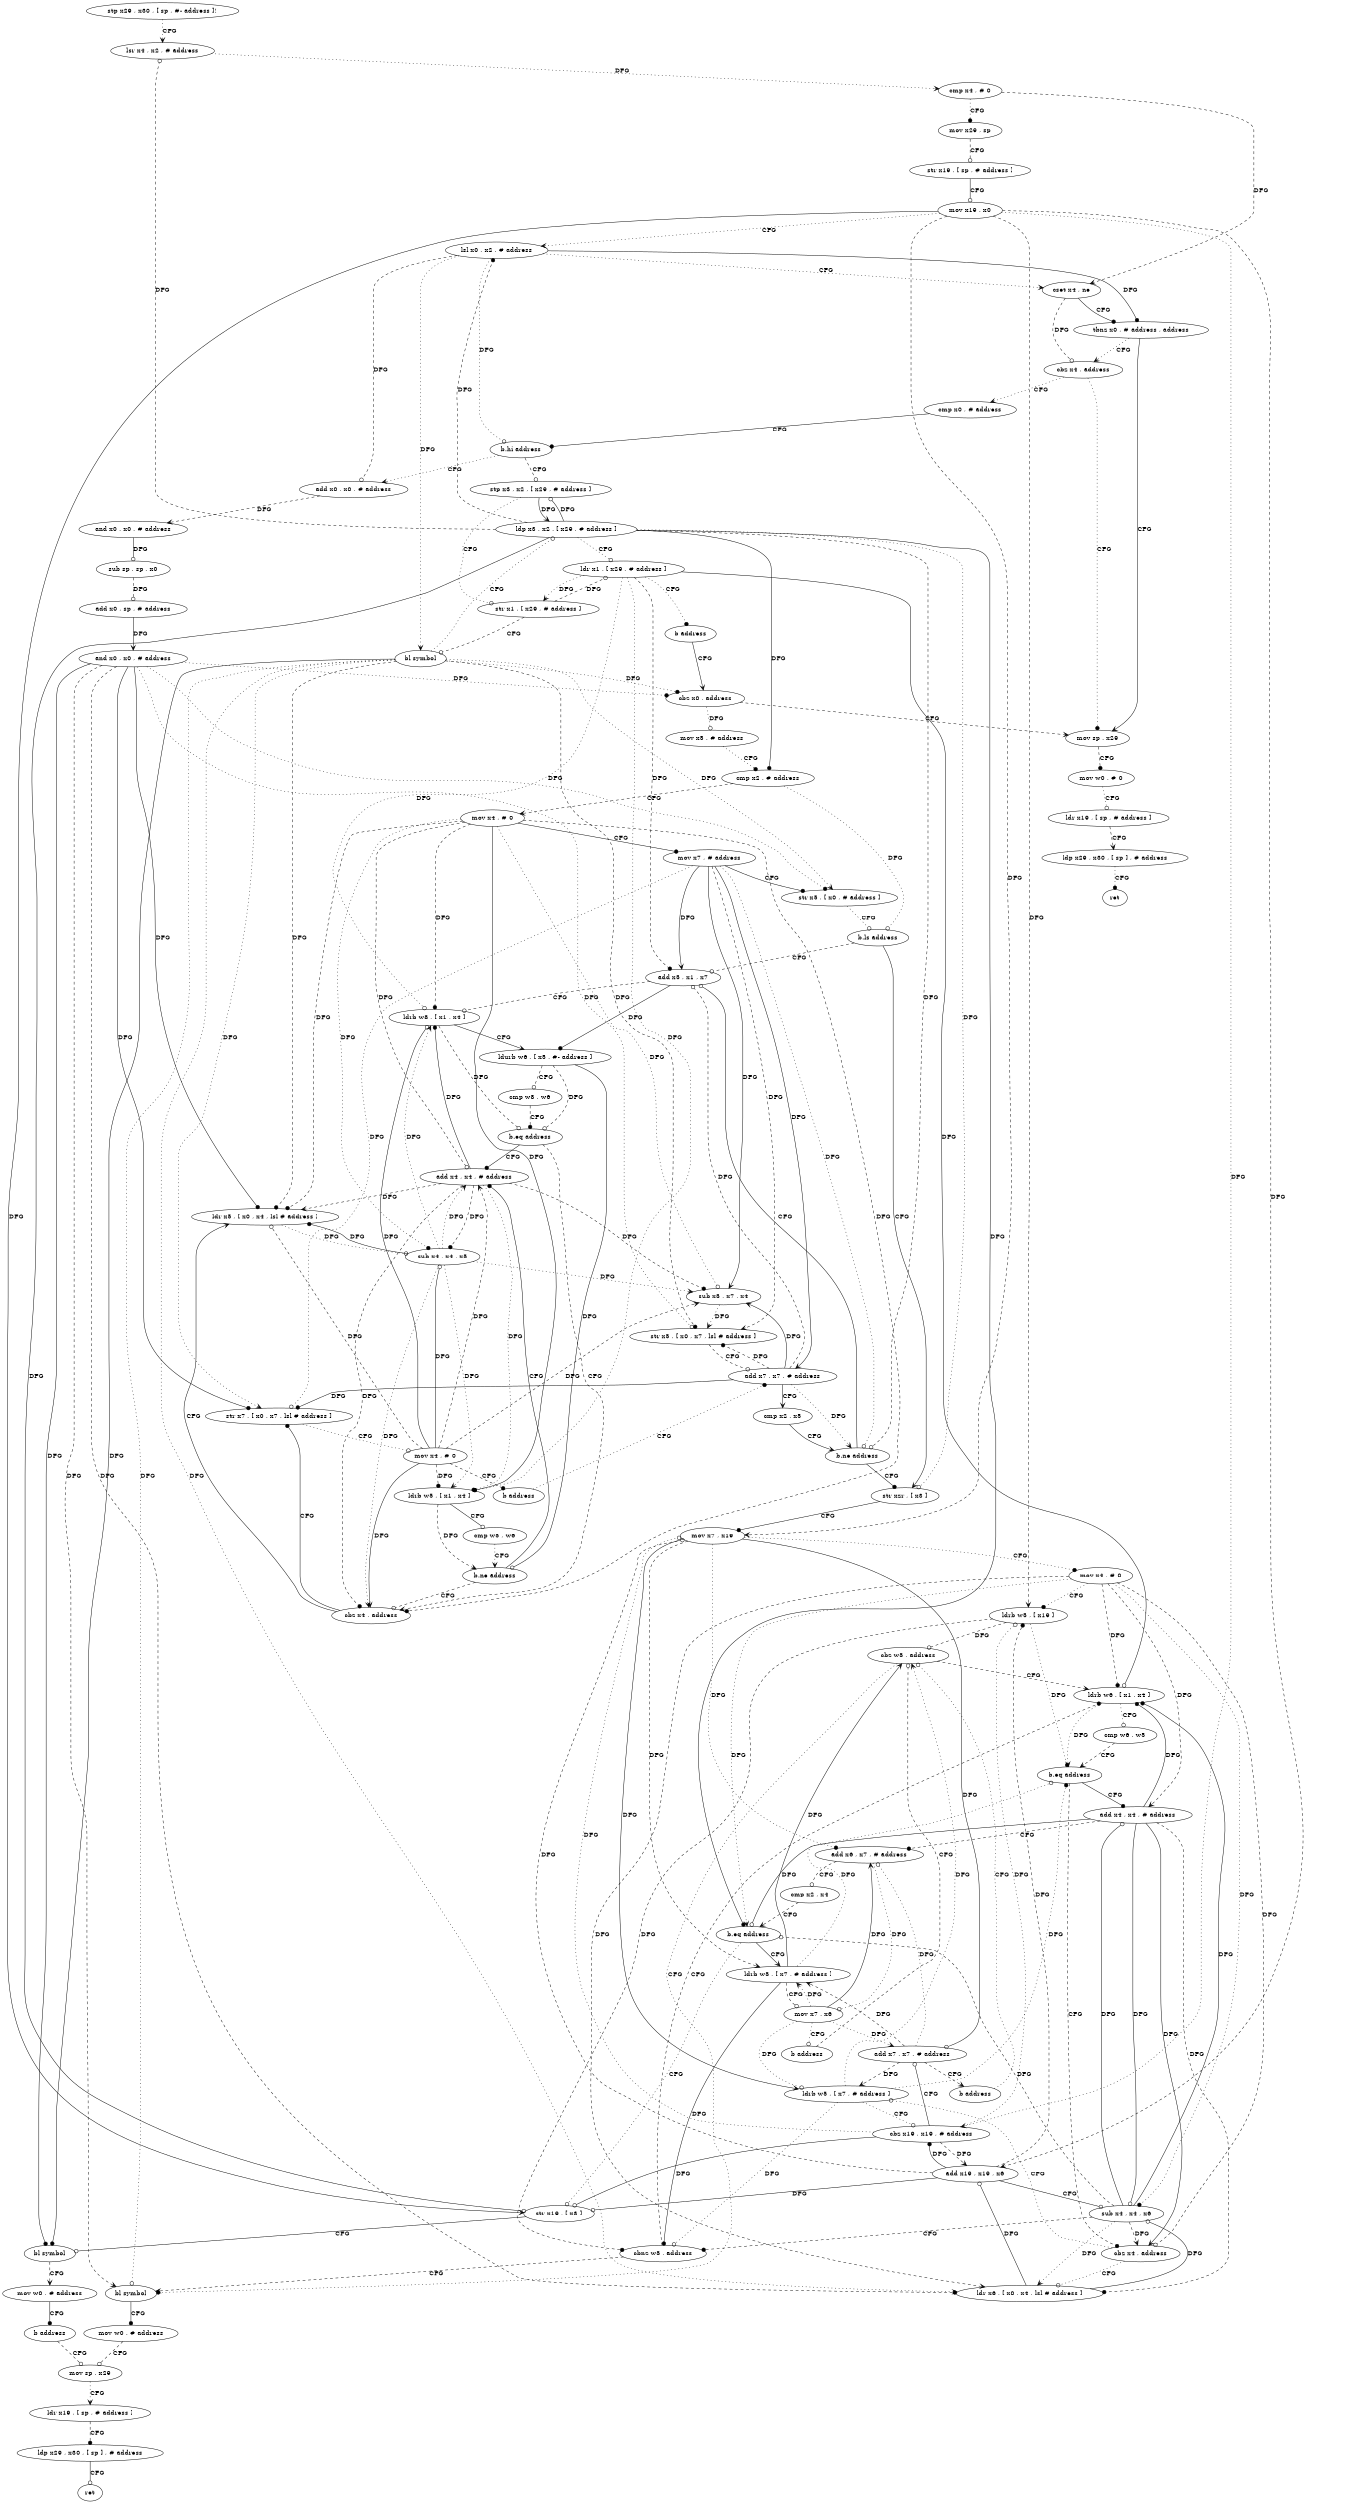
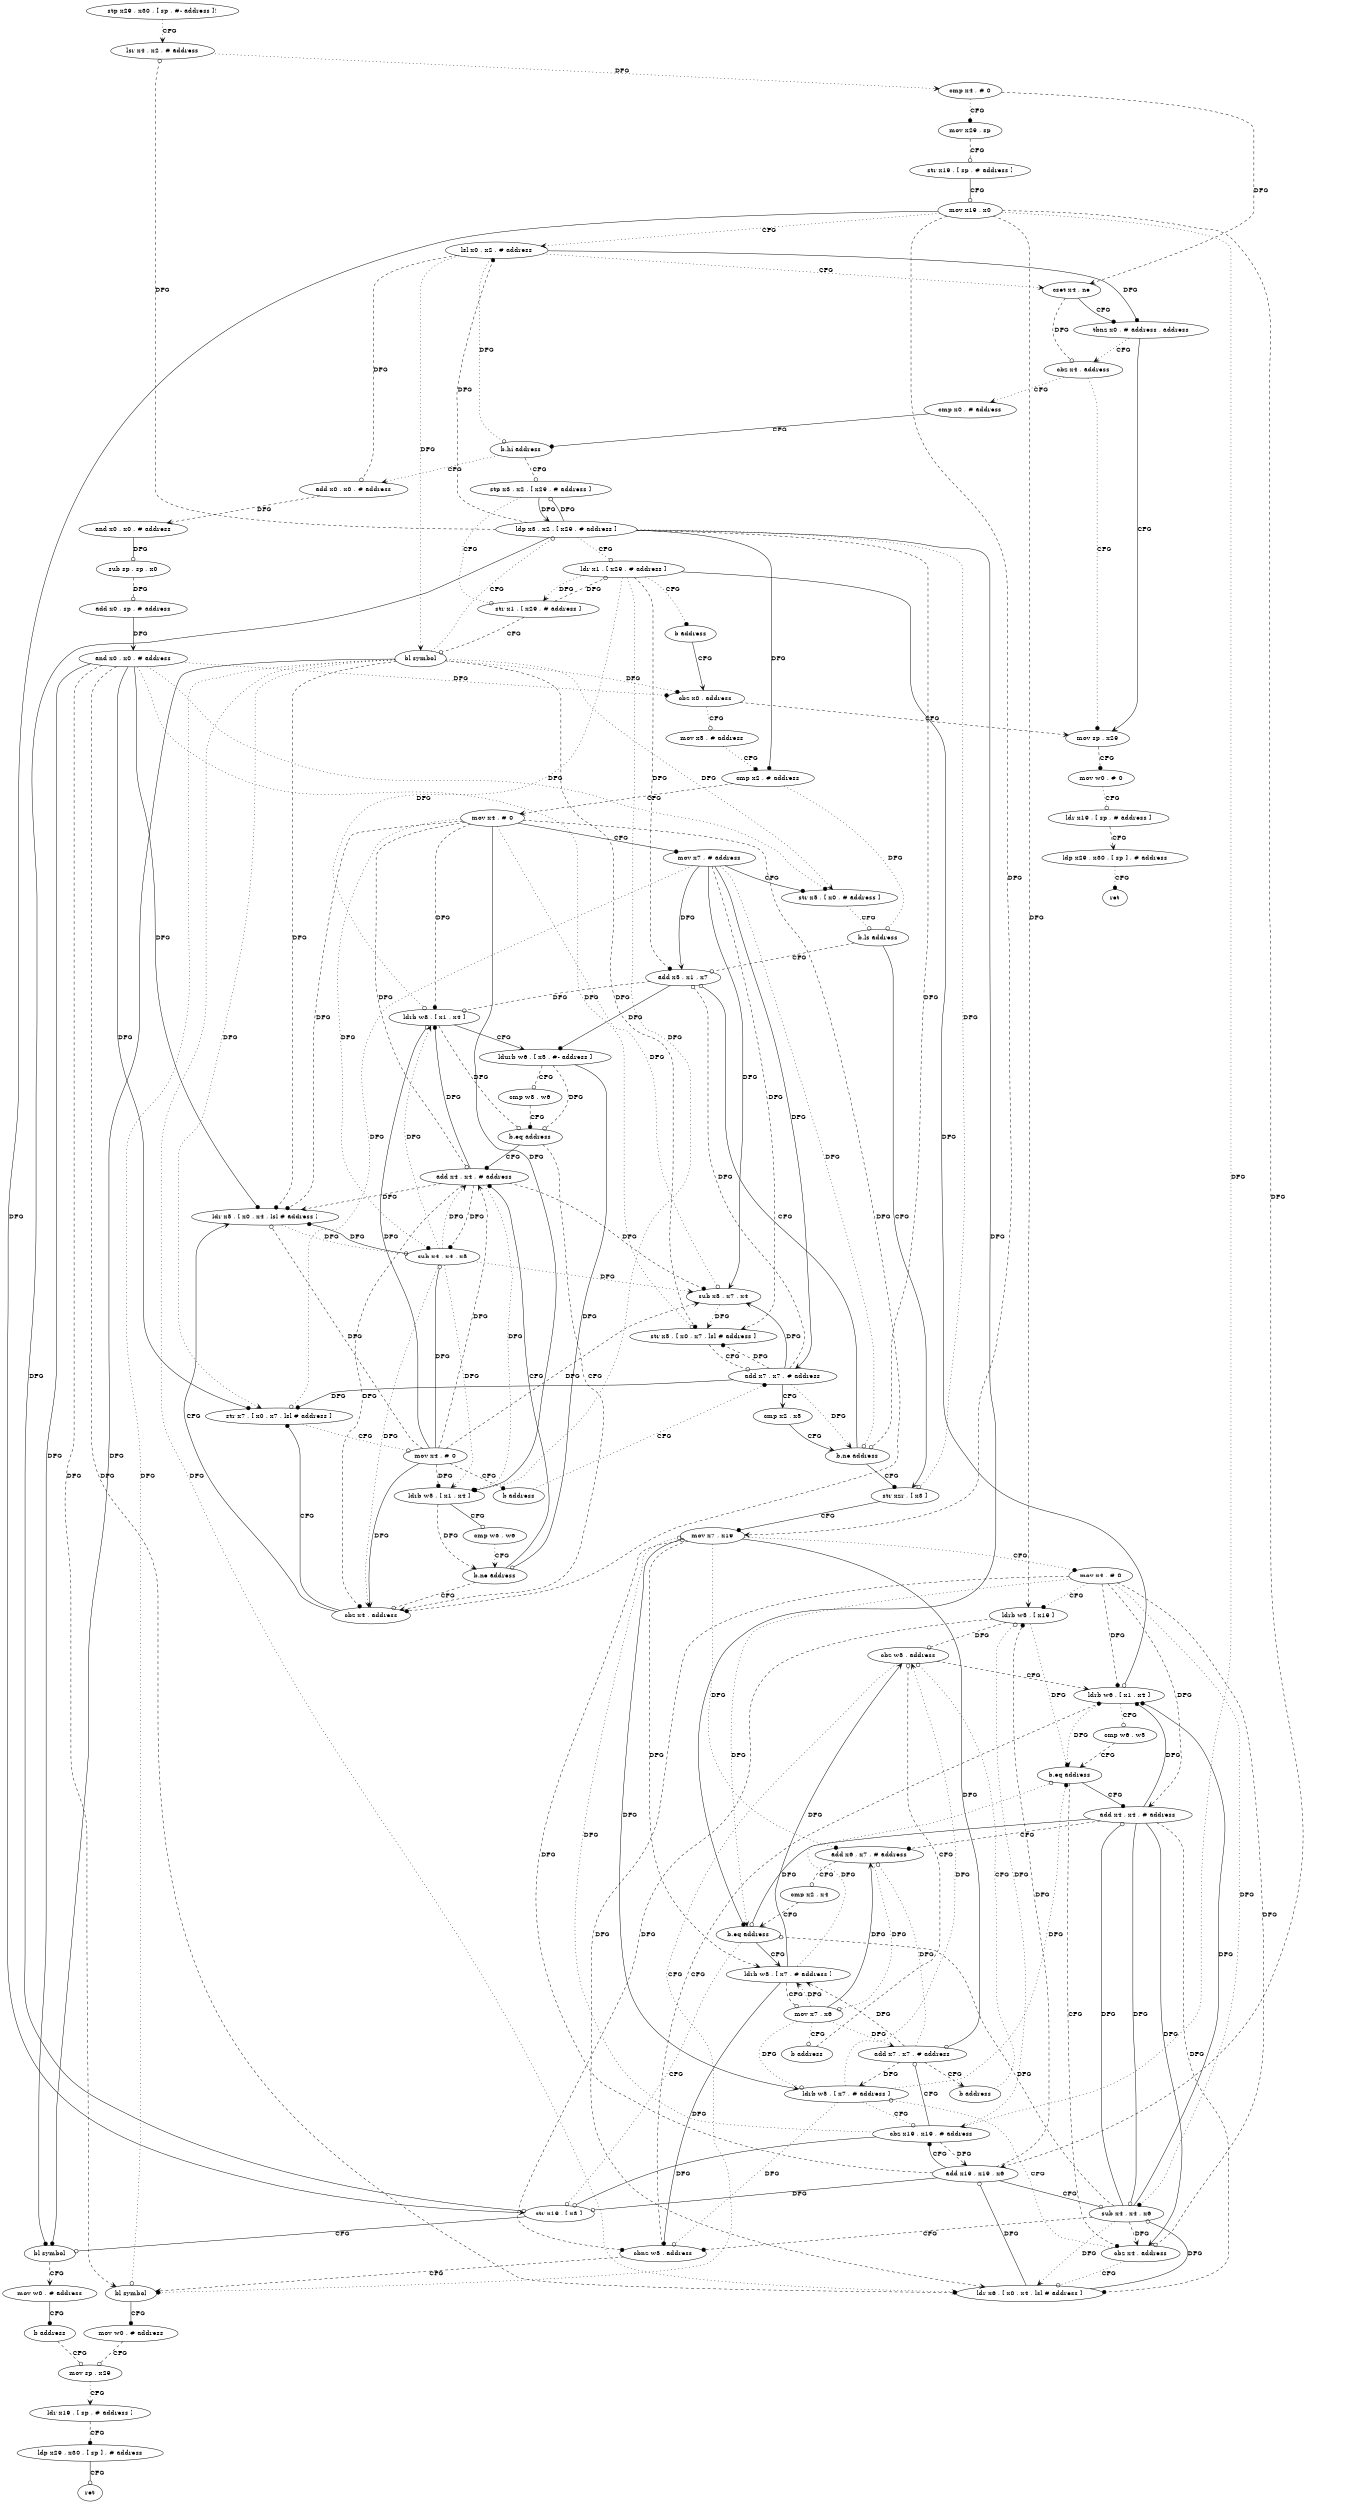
(717, 718) -> (717, 718)
(560, 998) -> (560, 998)
(940, 2154) -> (940, 2154)
